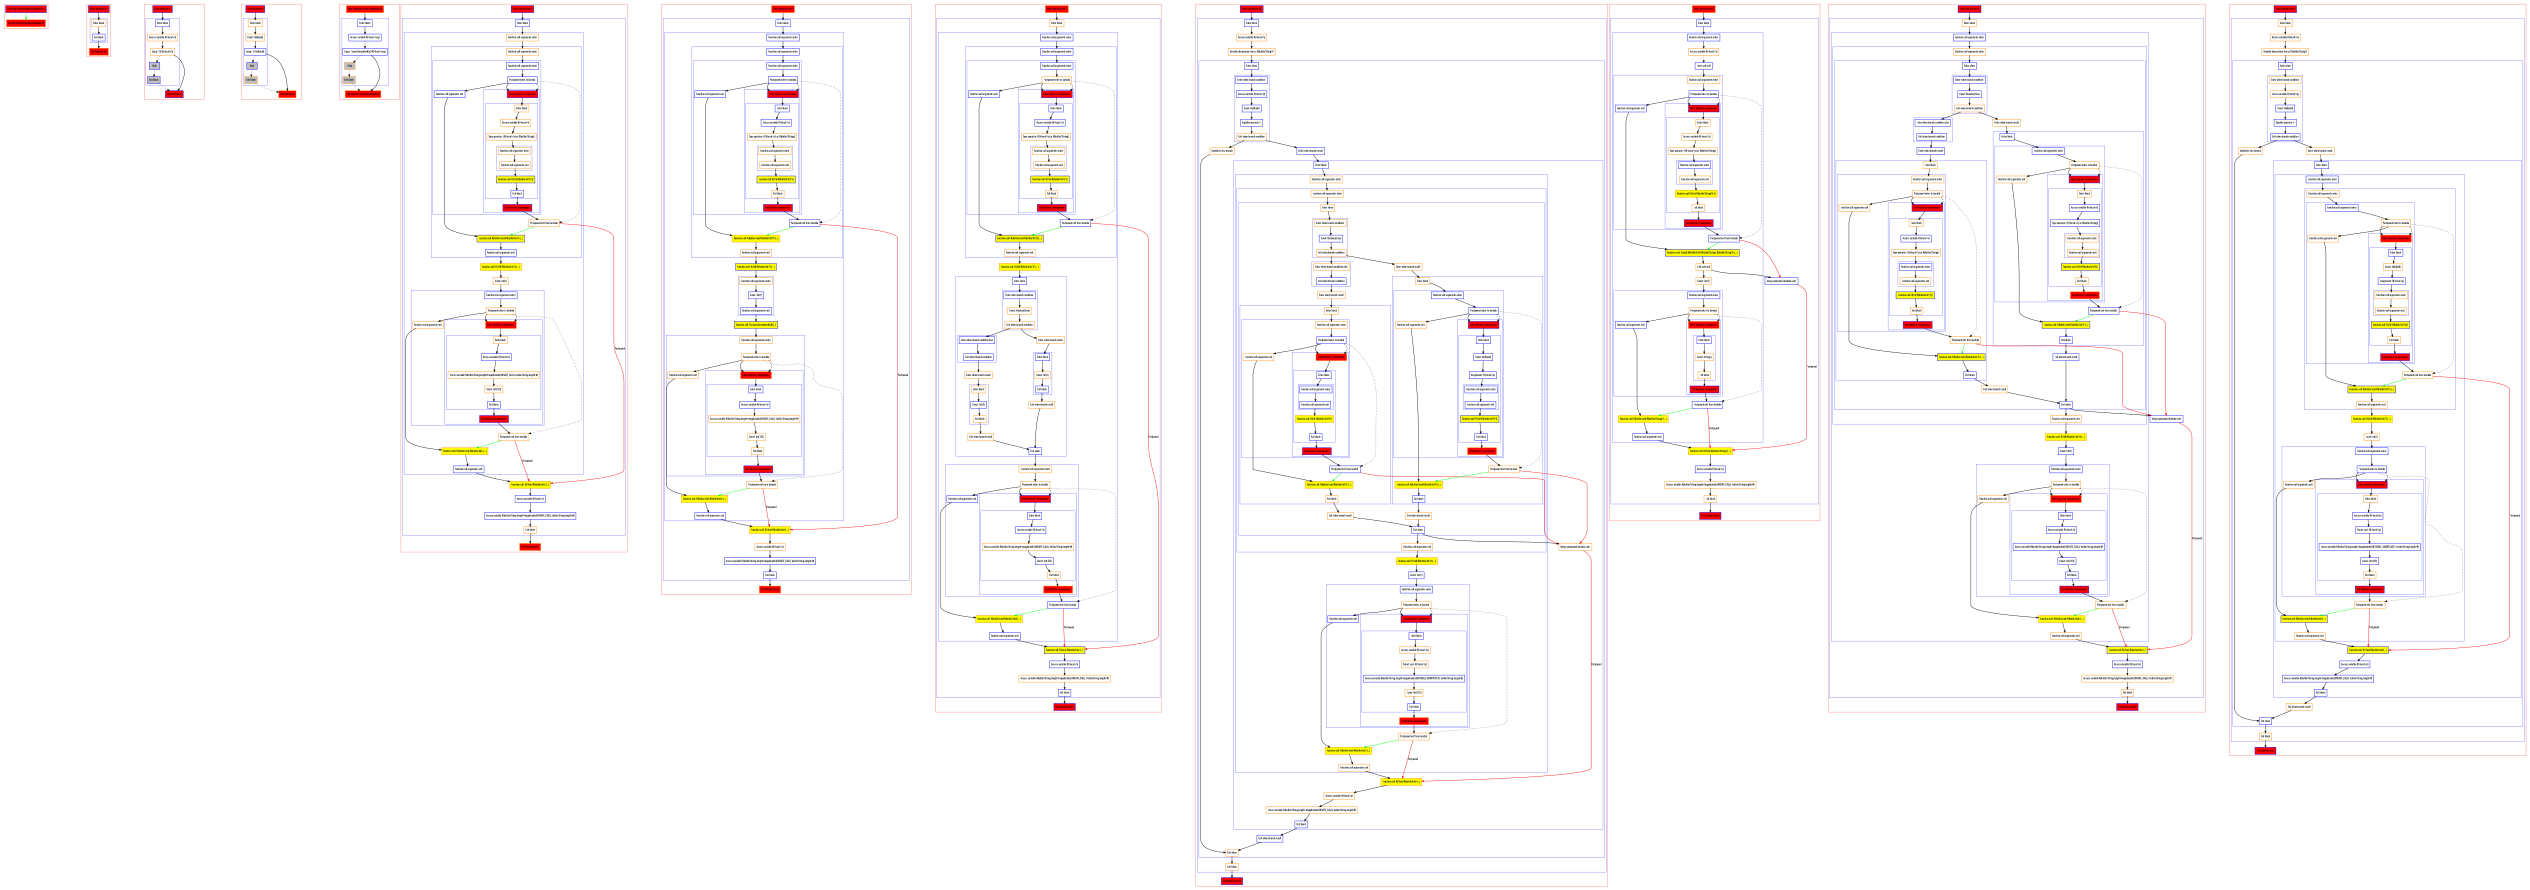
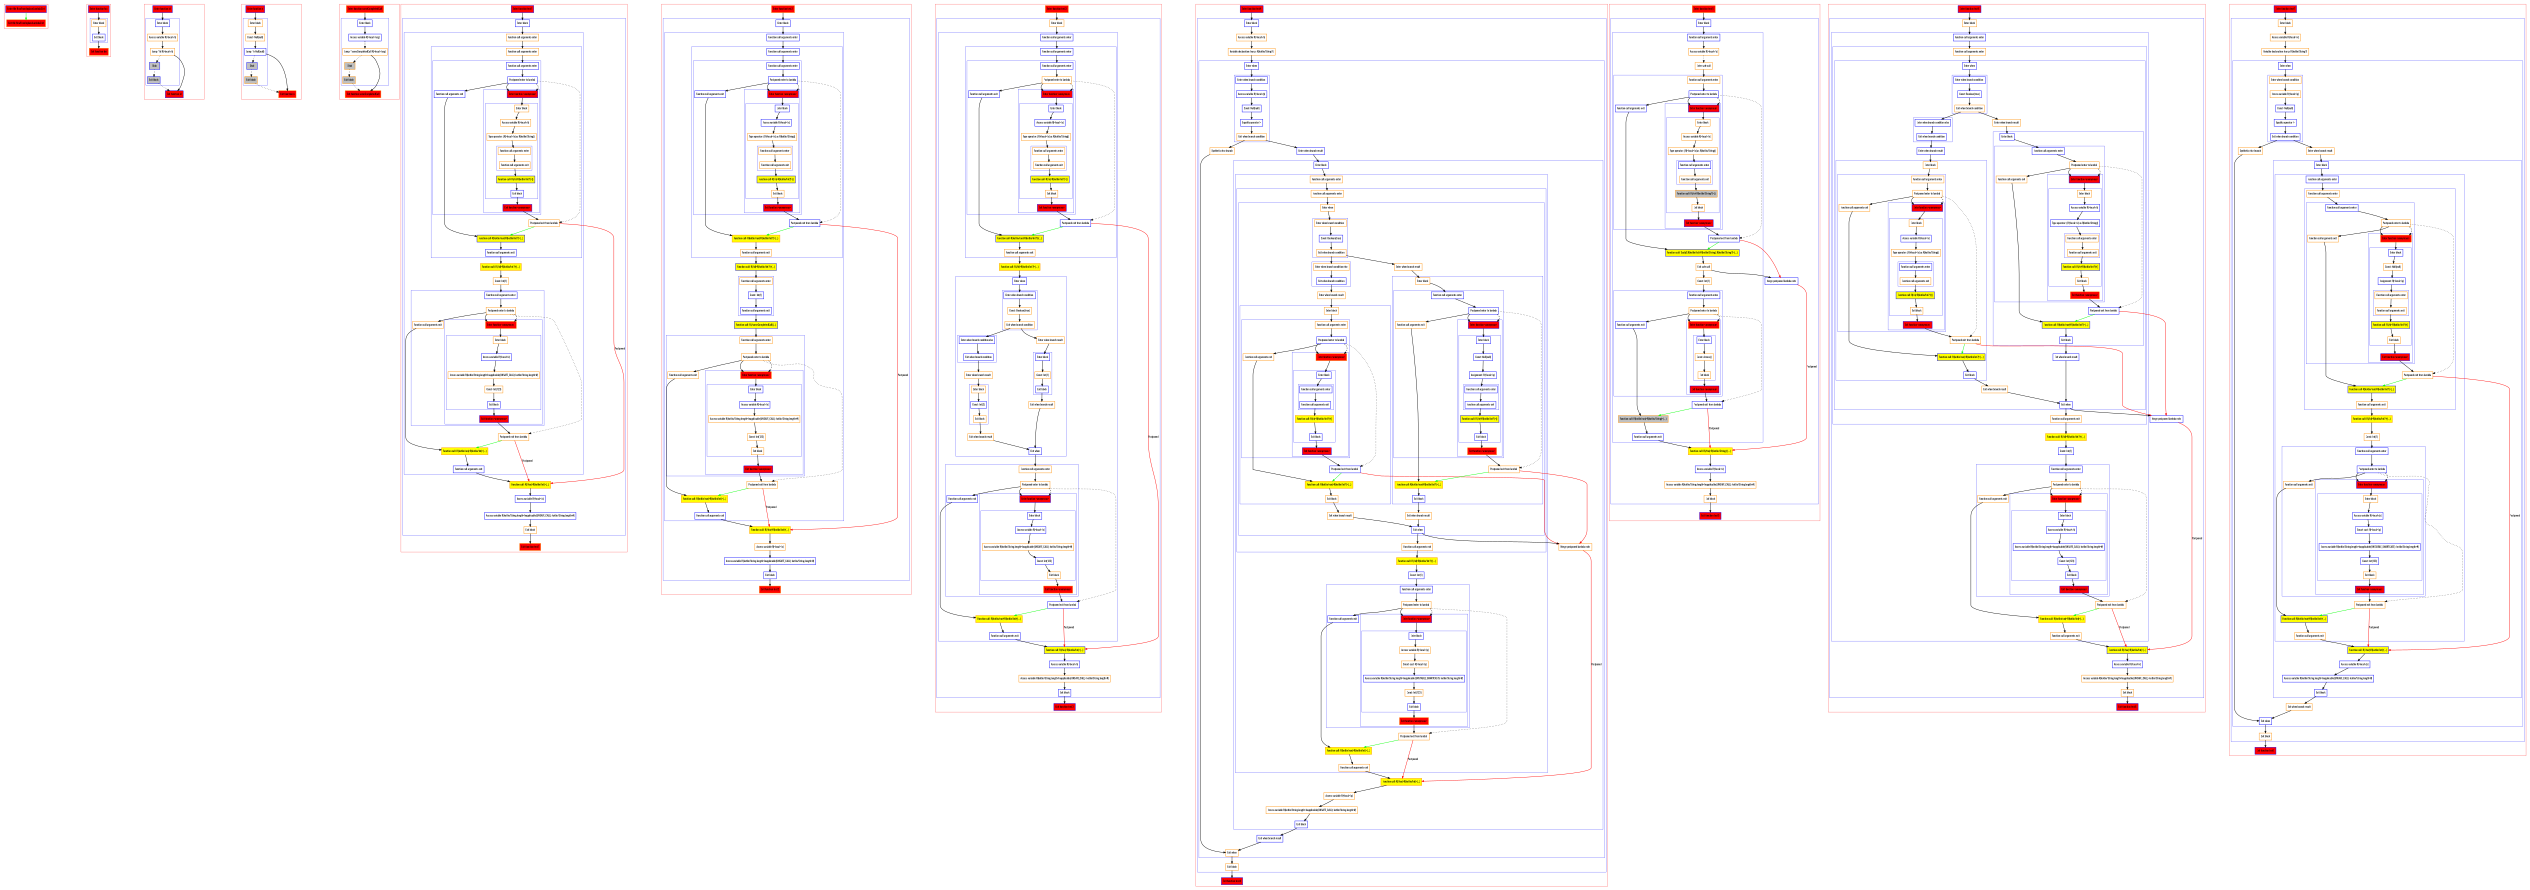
(365, 52) -> (365, 52)
(1704, 66) -> (1704, 66)
(1696, 194) -> (1696, 194)
(1704, 357) -> (1704, 357)
(1643, 419) -> (1643, 419)
